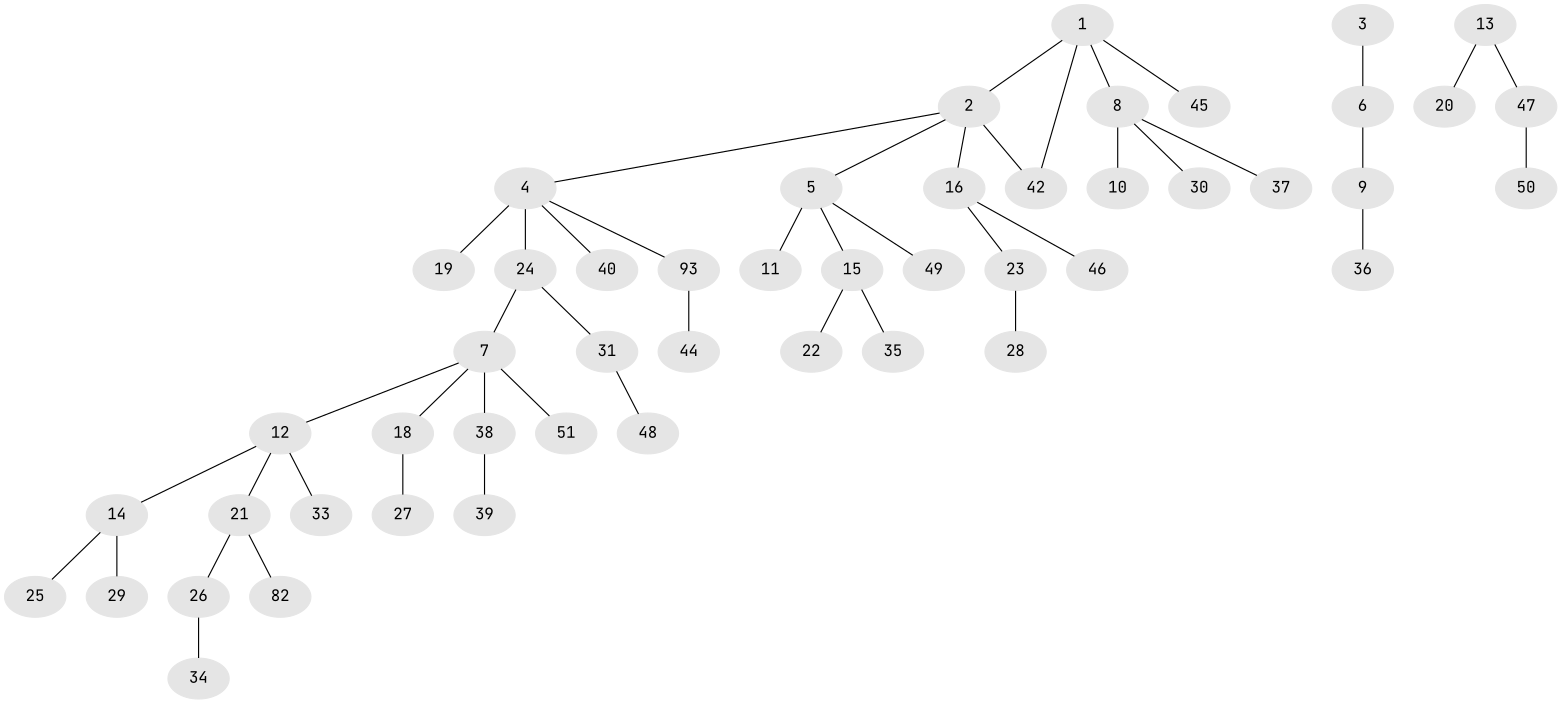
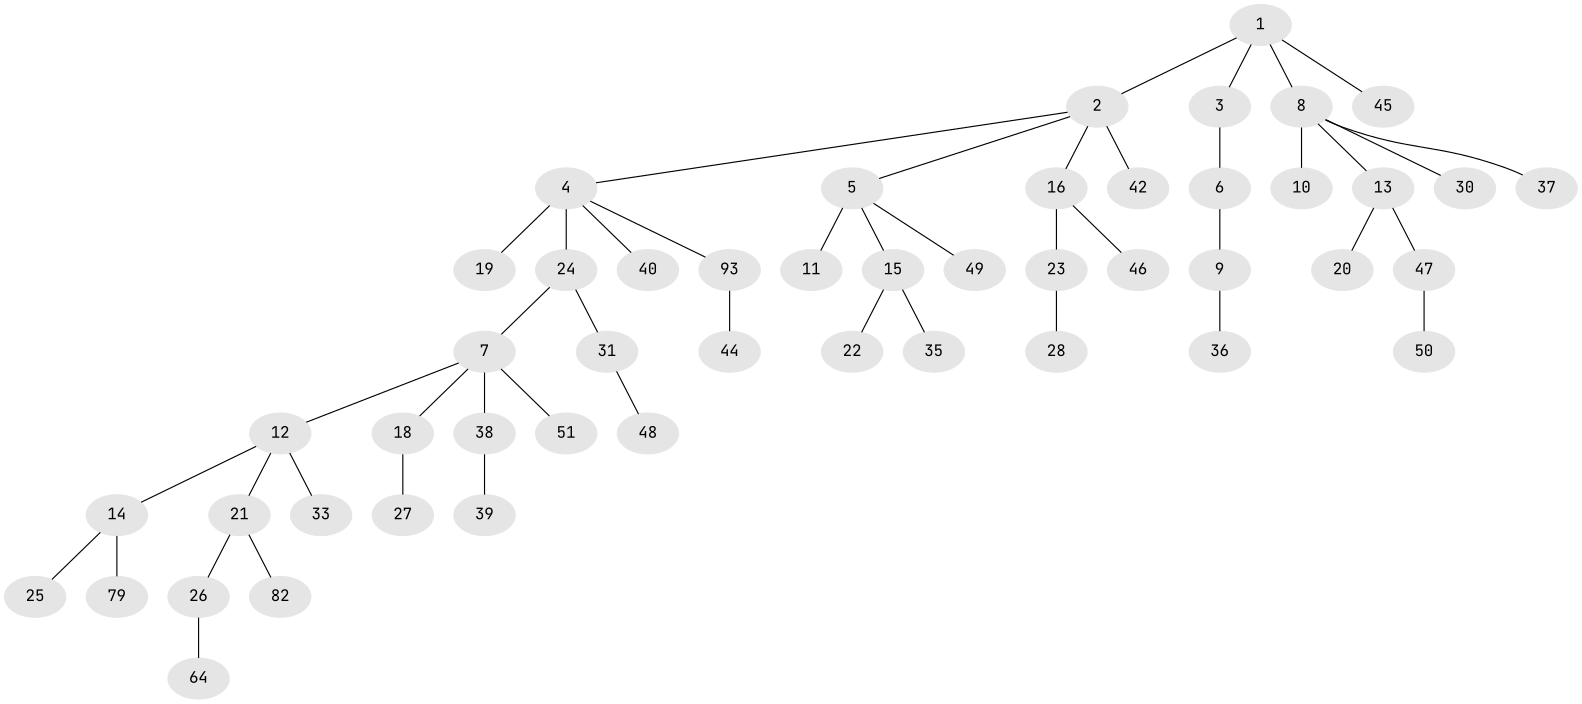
(1059, 107) -> (1240, 66)
none -> (1342, 147)
(117, 597) -> (117, 597)
(199, 679) -> (199, 679)
